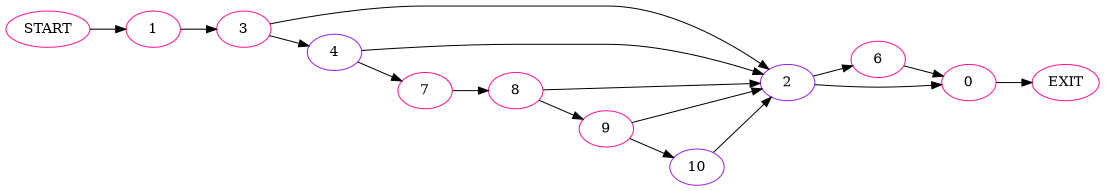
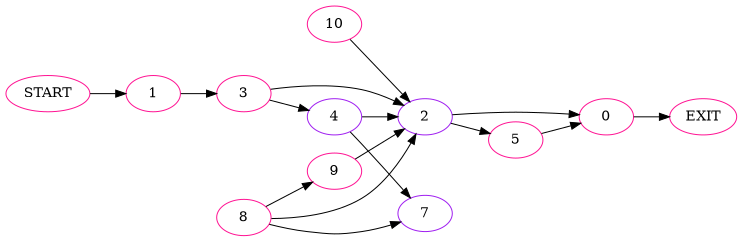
(878, 59) -> (516, 140)
(425, 91) -> (425, 213)
(466, 91) -> (330, 234)
(647, 146) -> none
(697, 167) -> (334, 24)
